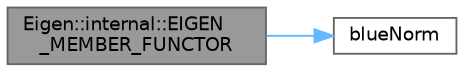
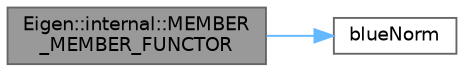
(137, 36) -> (137, 36)
